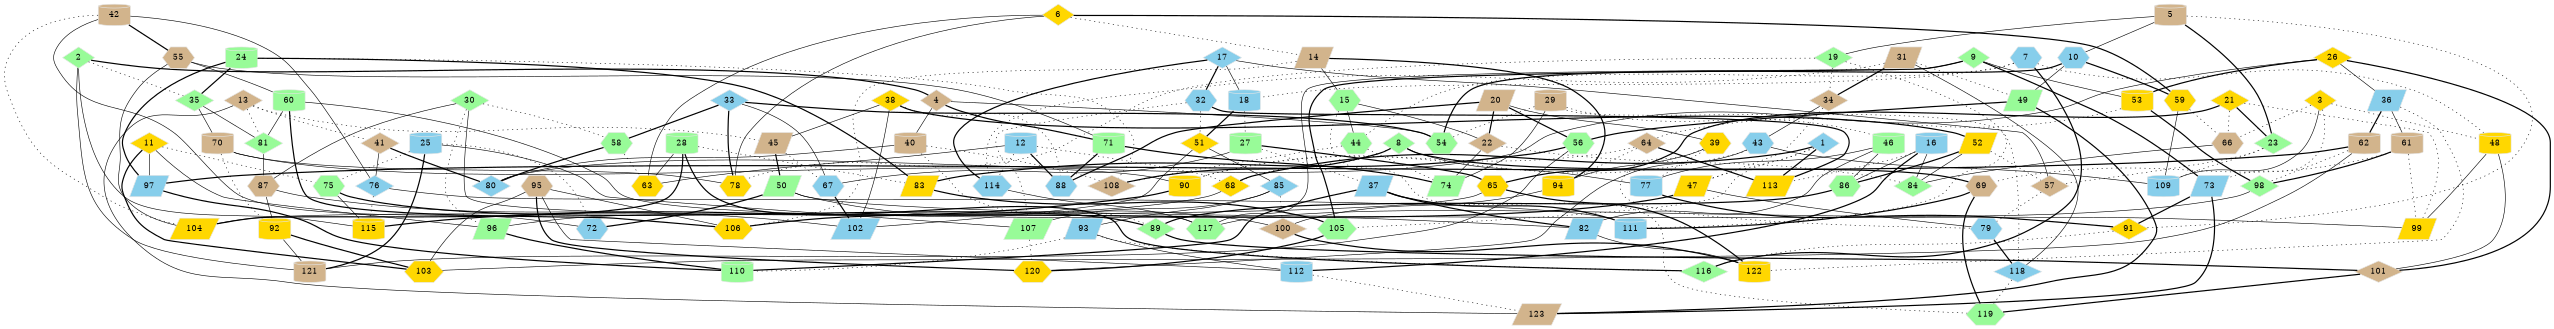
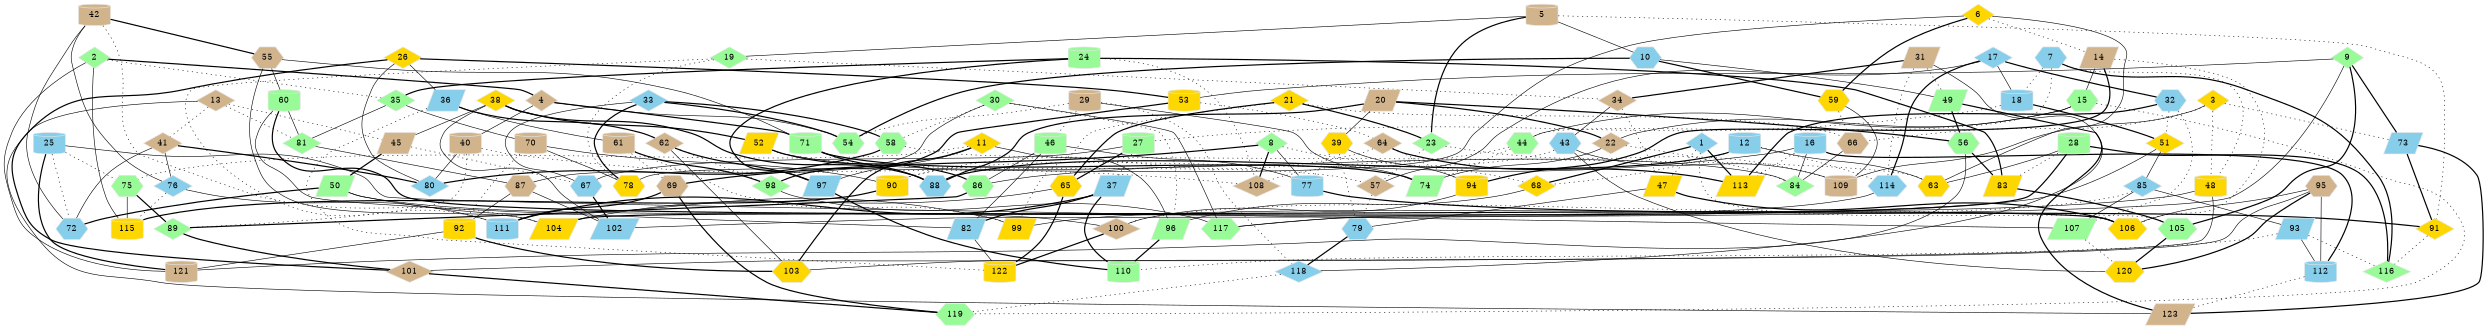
(997, 114) -> (714, 145)
(2364, 143) -> (665, 143)
none -> (111, 171)
(2163, 186) -> (1841, 186)
